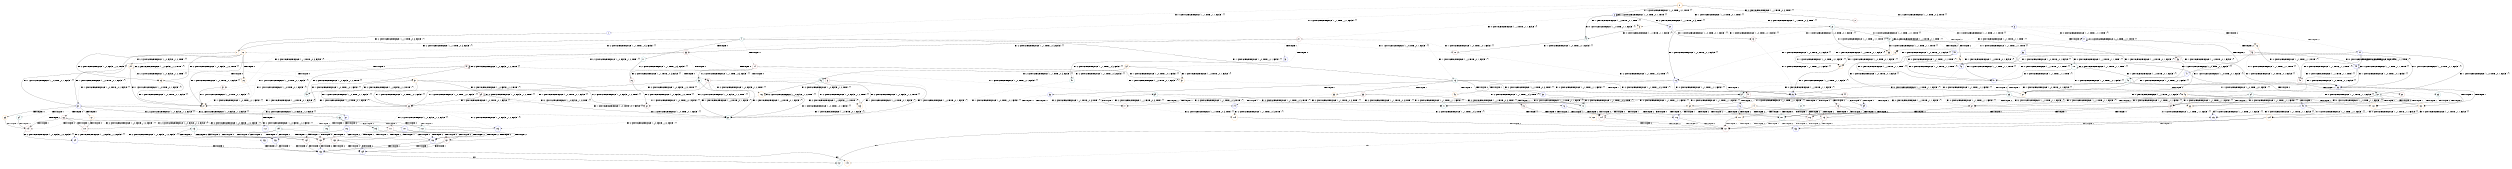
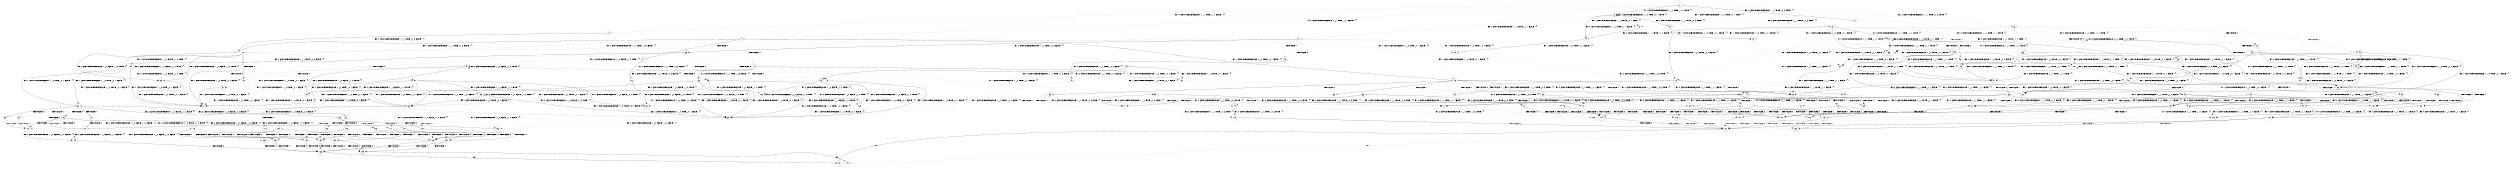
(1836, 55) -> none
(75, 122) -> (58, 127)
